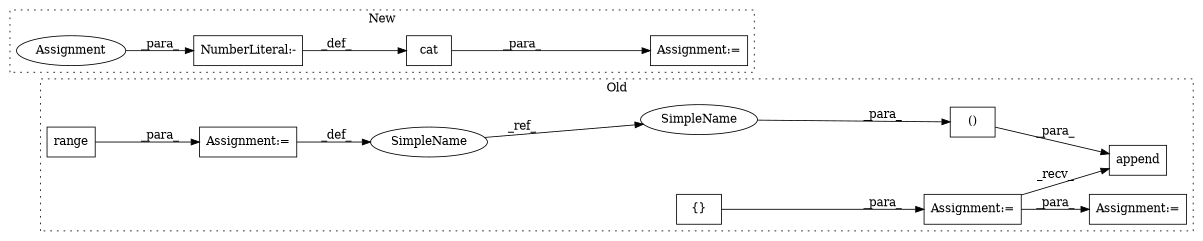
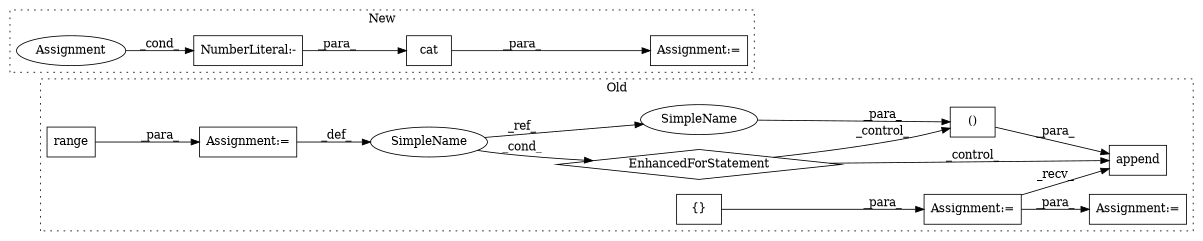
(160, 44) -> (160, 44)
(337, 44) -> (337, 44)
none -> (699, 164)
